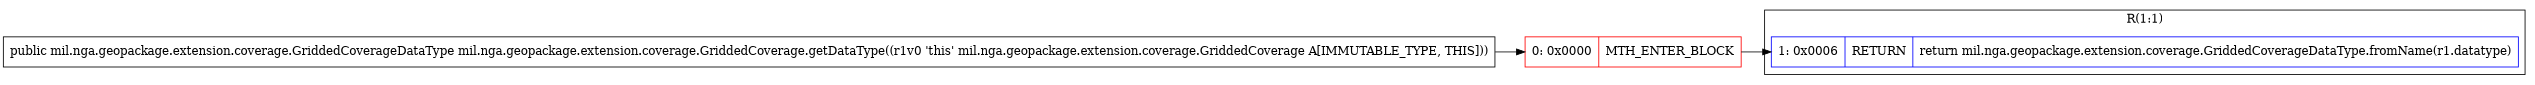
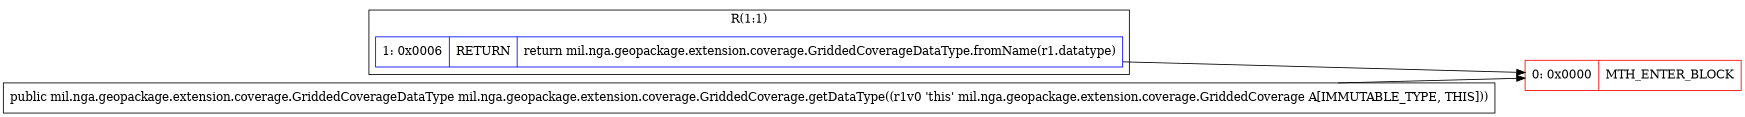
(1752, 52) -> (1320, 67)
